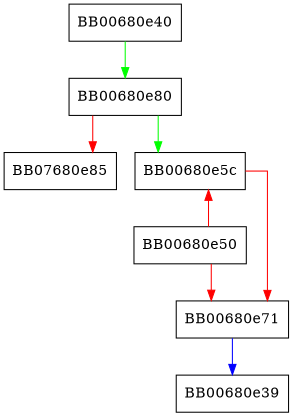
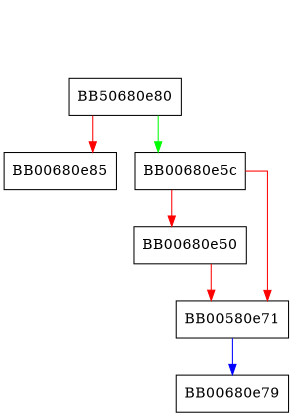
(125, 23) -> none
(125, 97) -> (125, 97)
(60, 171) -> (60, 171)
(209, 213) -> (172, 203)
(232, 319) -> (232, 319)
(232, 394) -> (232, 394)
